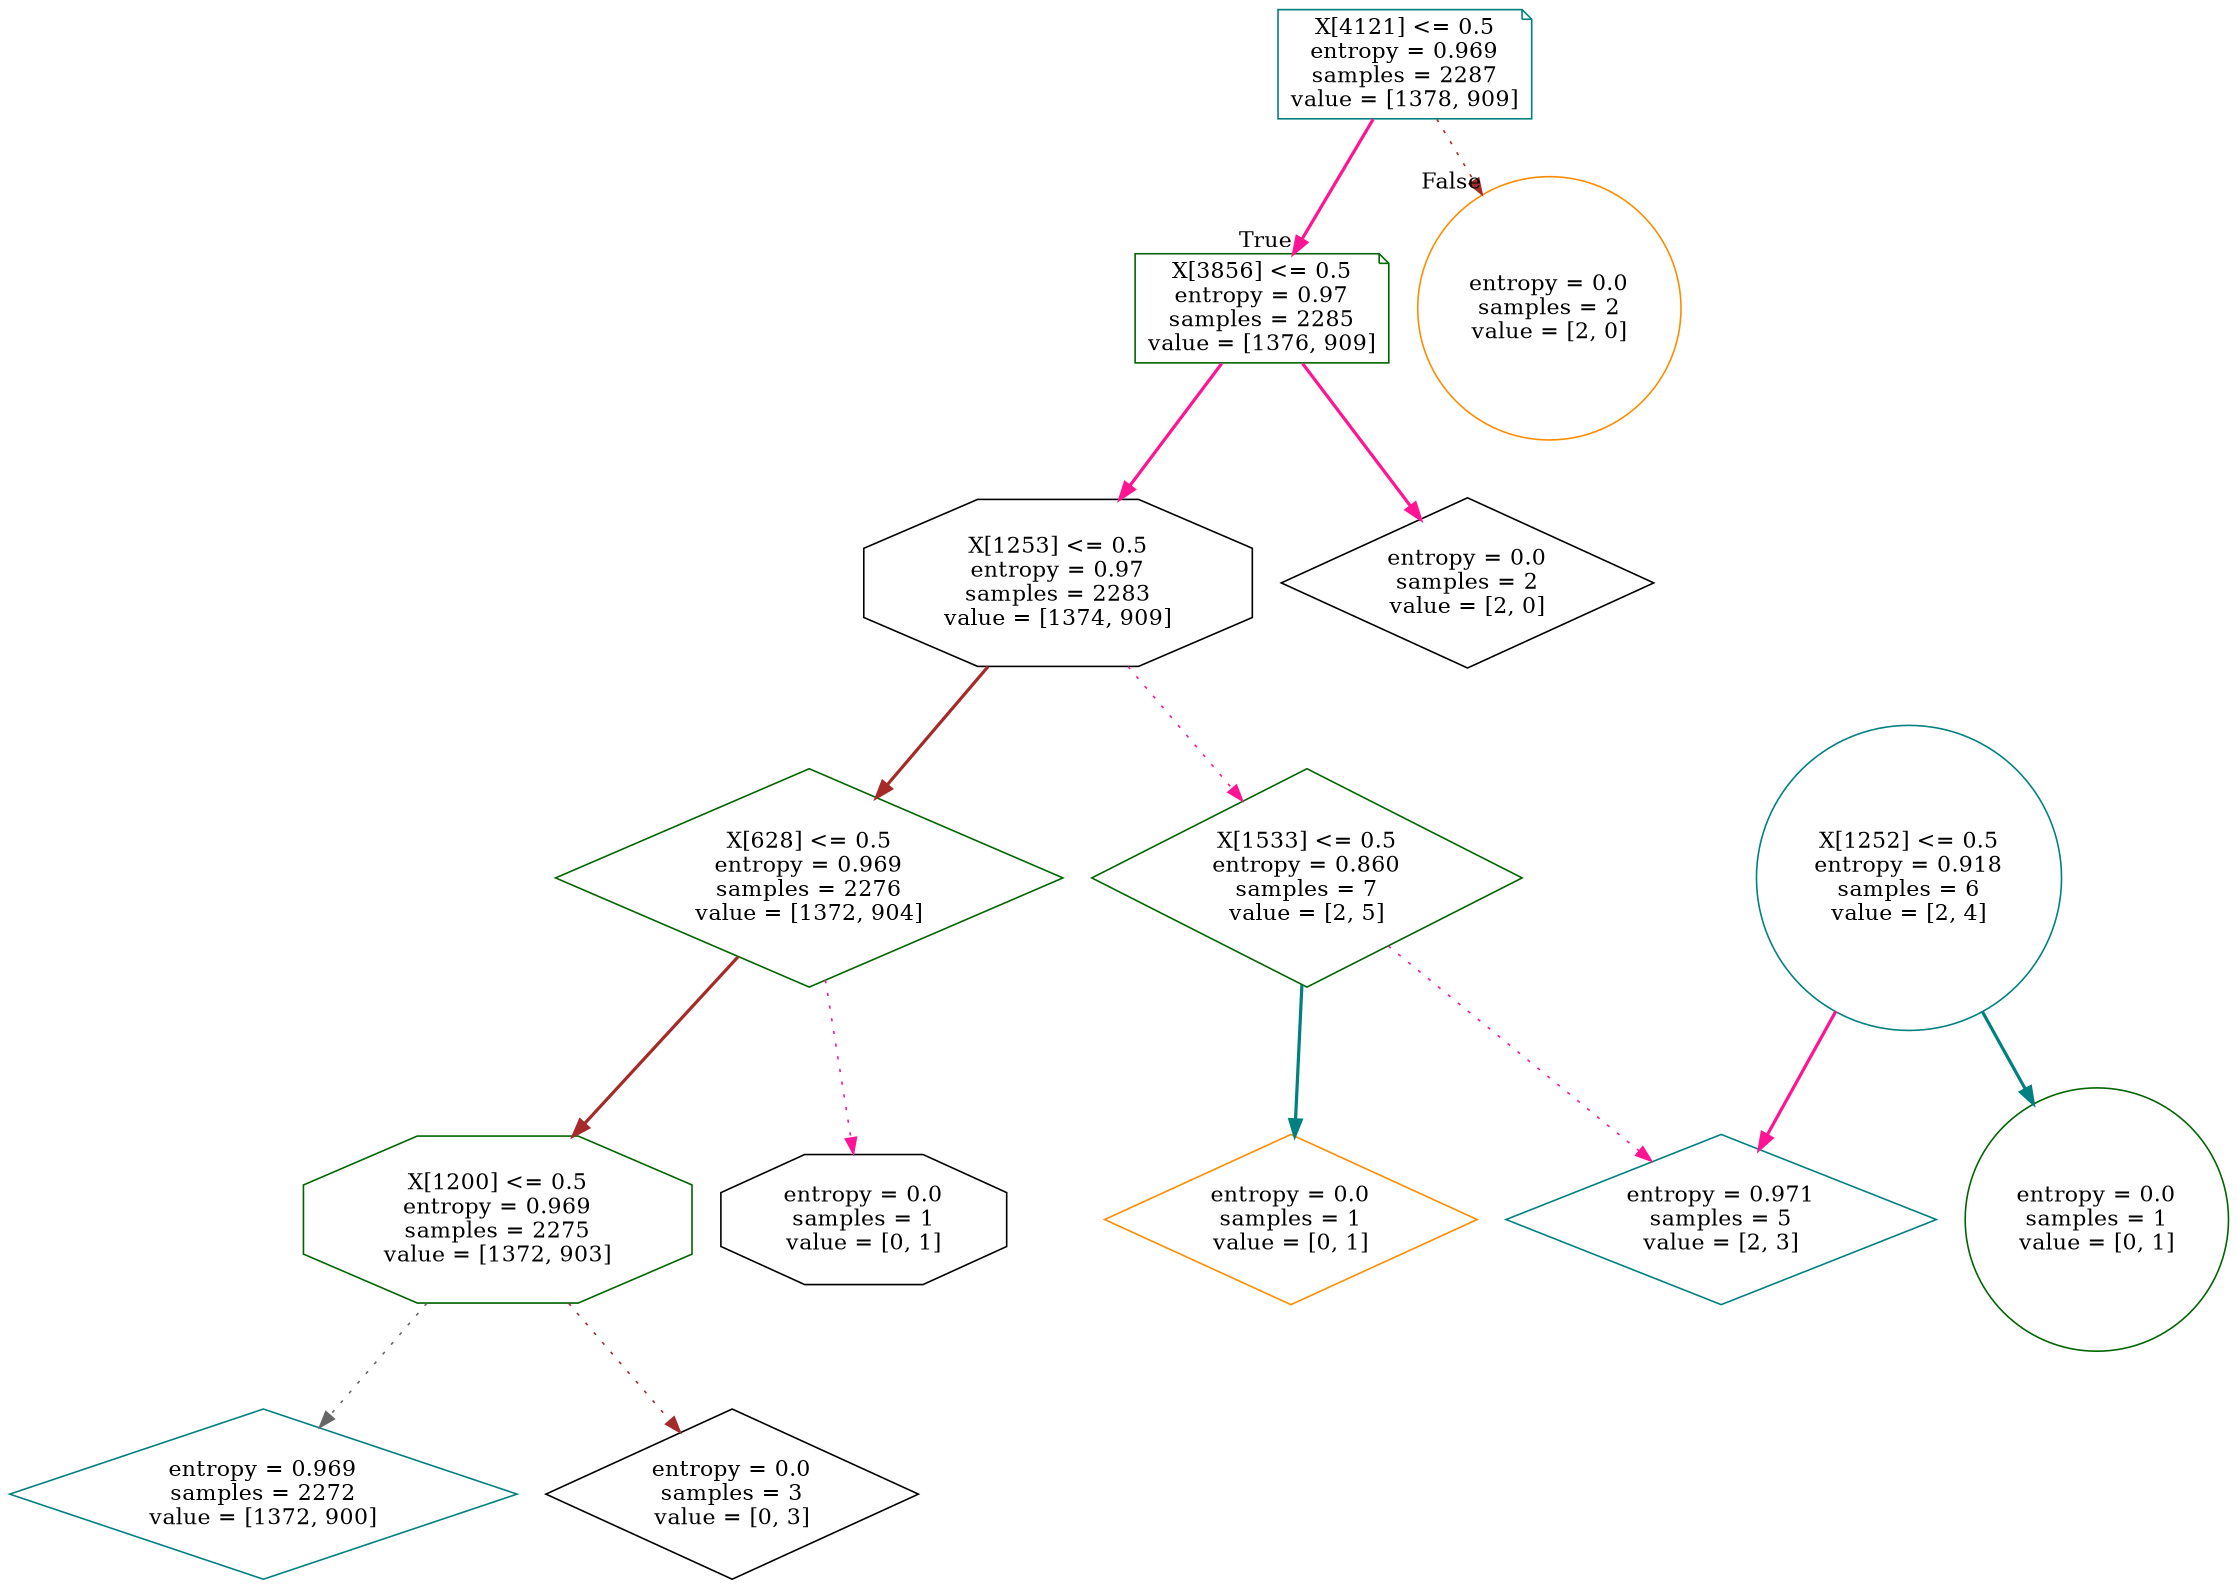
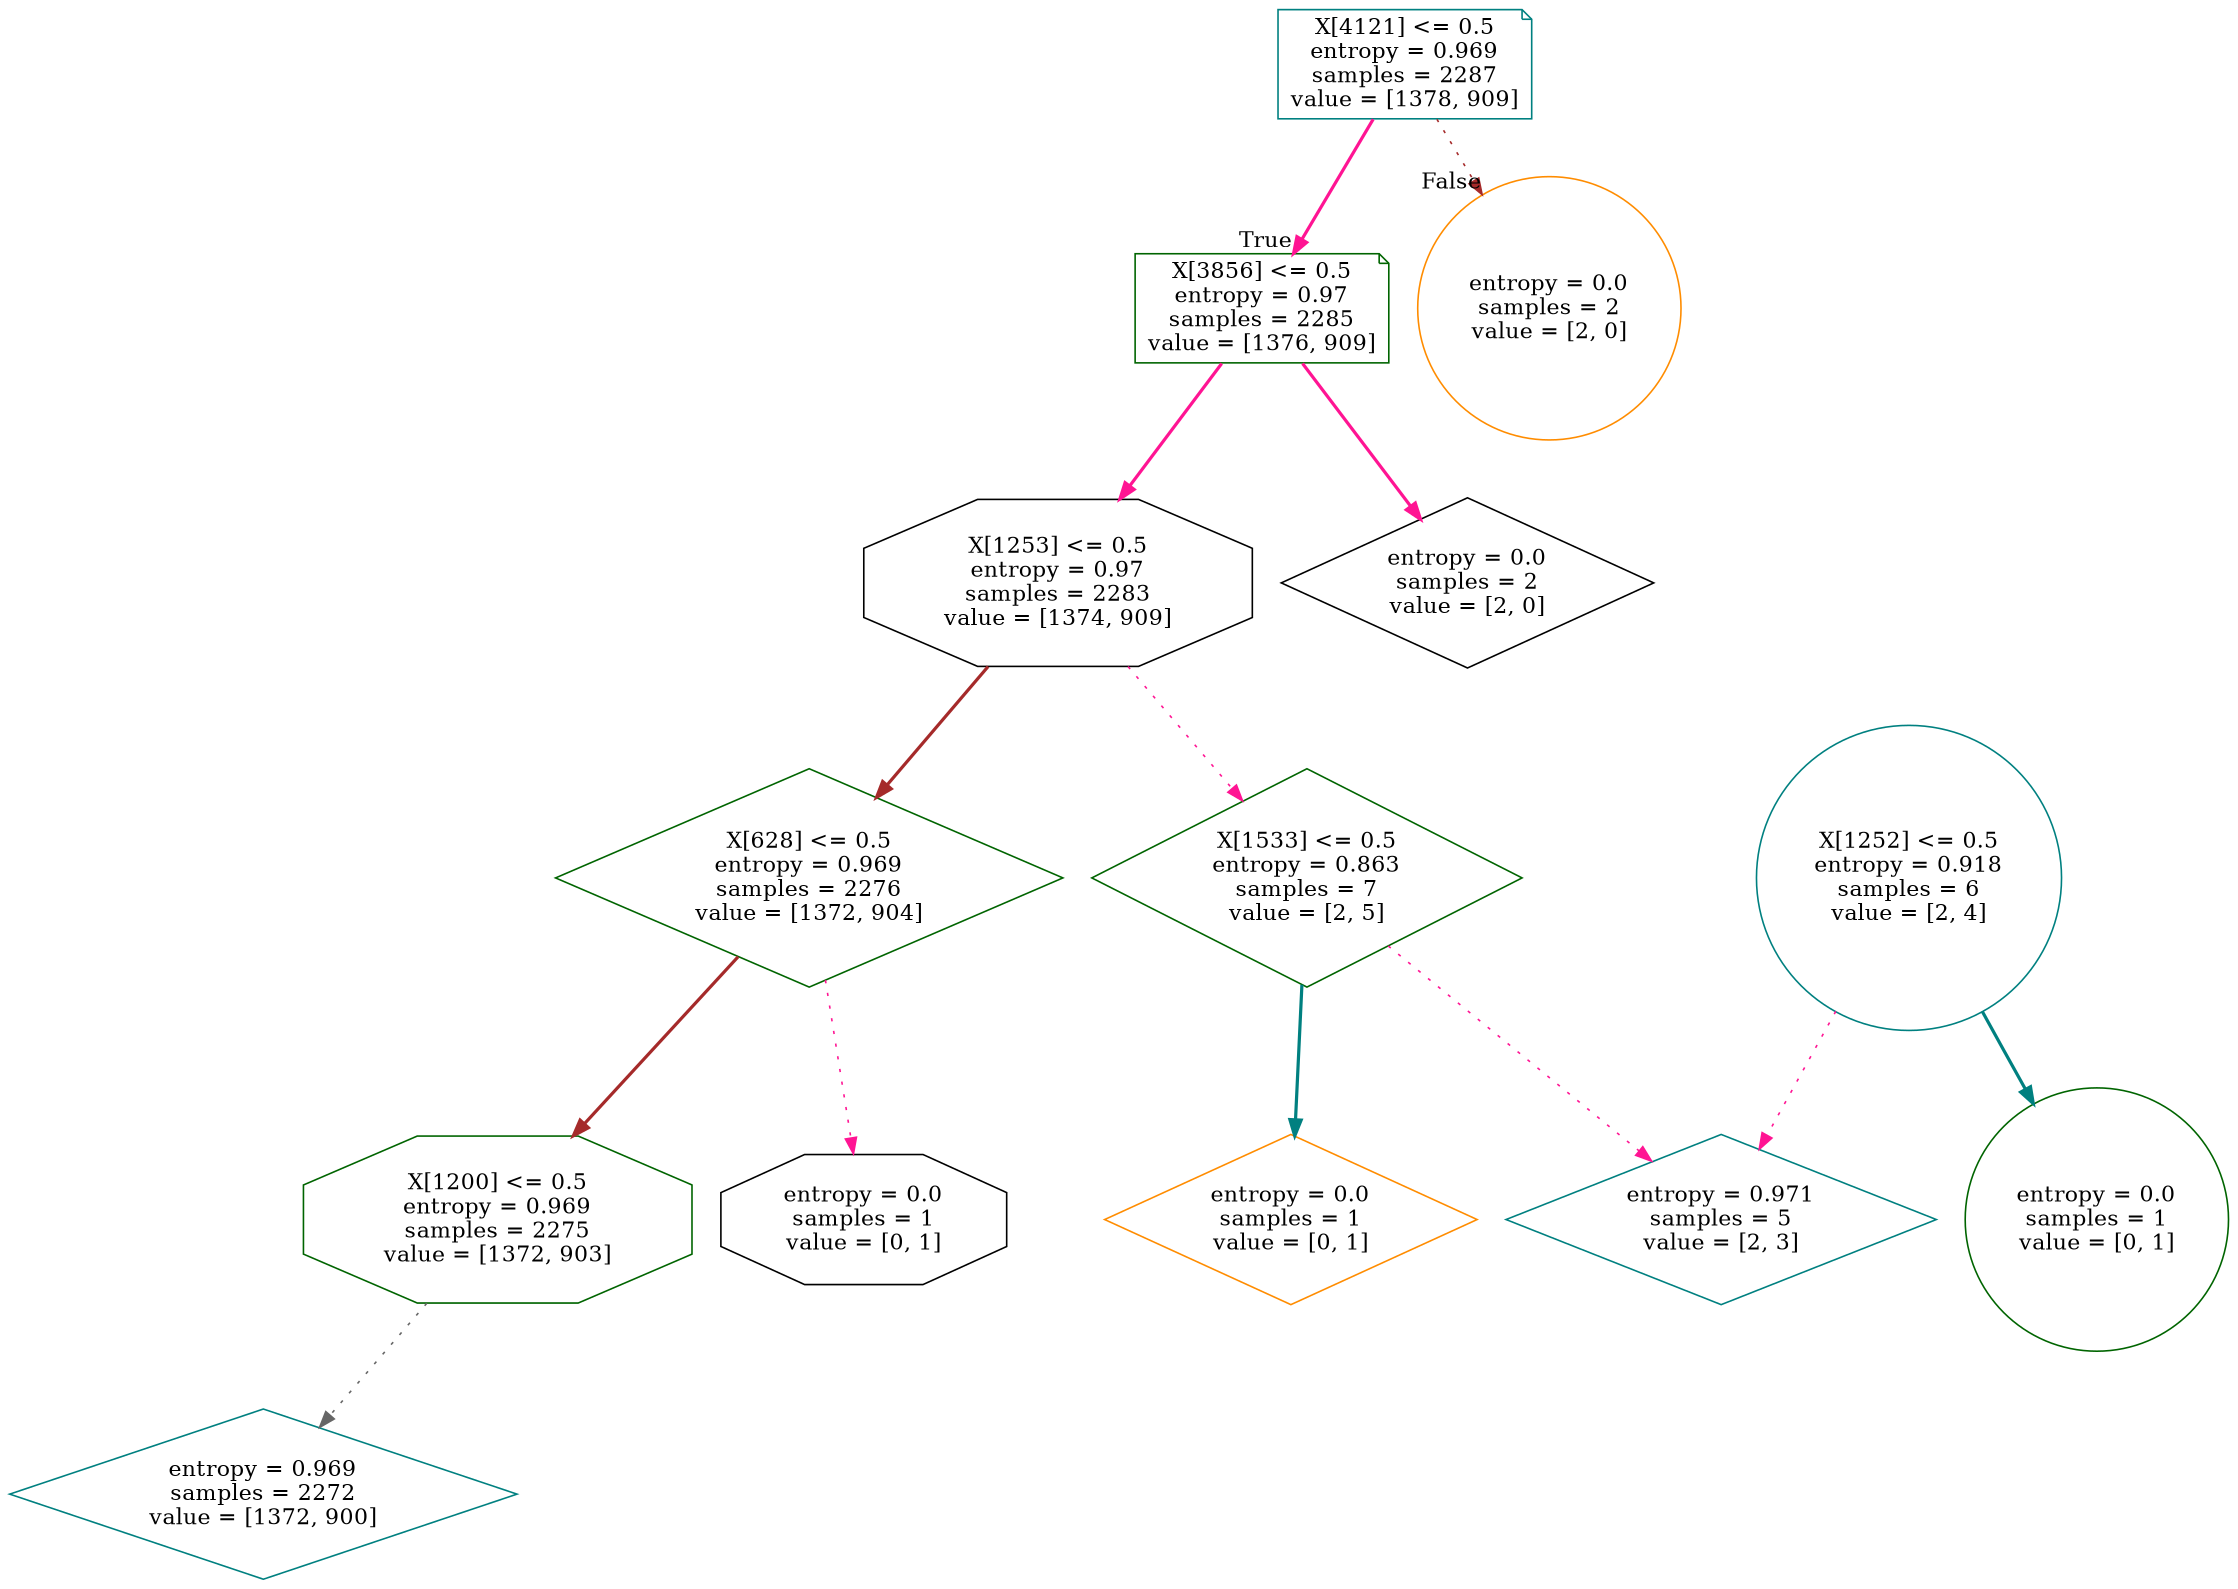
(1307, 878) -> (1307, 878)
(1802, 1073) -> (1802, 1073)
(732, 1494) -> none
